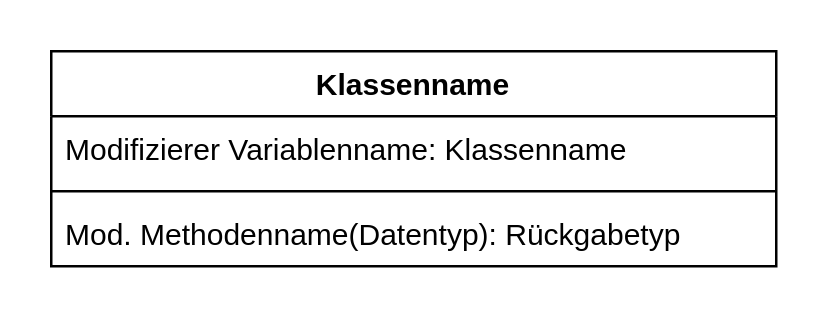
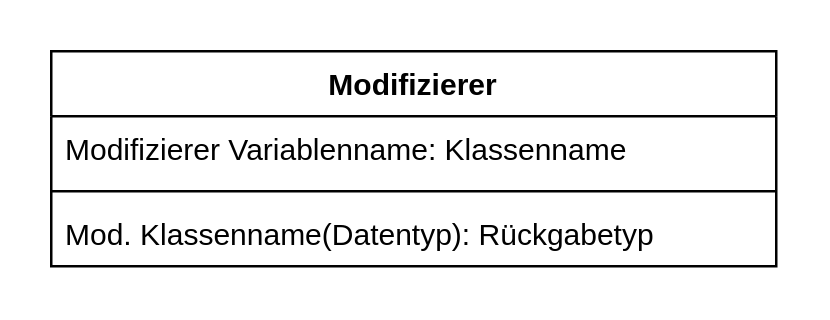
(413, 85) -> (413, 85)
(385, 235) -> (373, 235)
